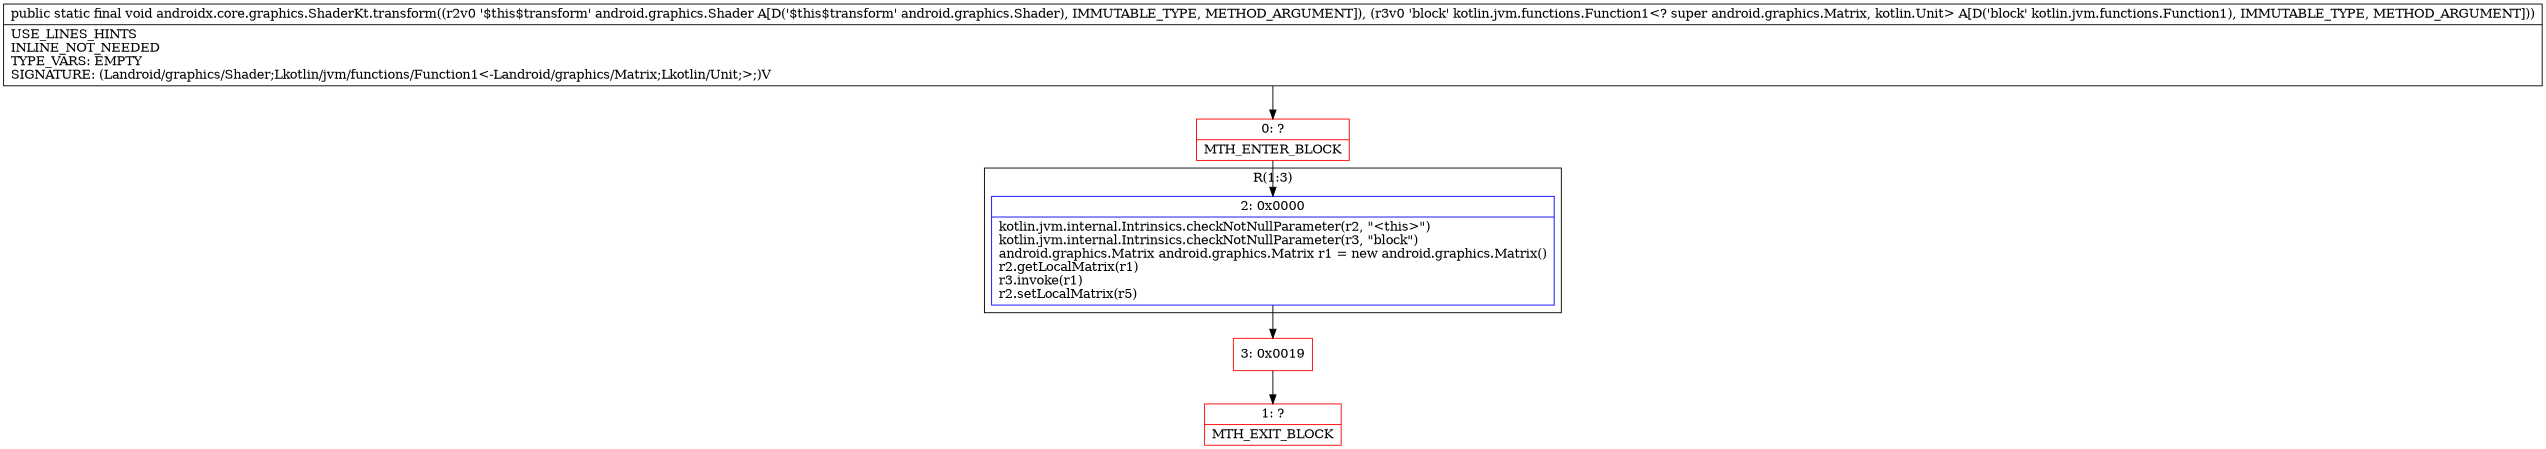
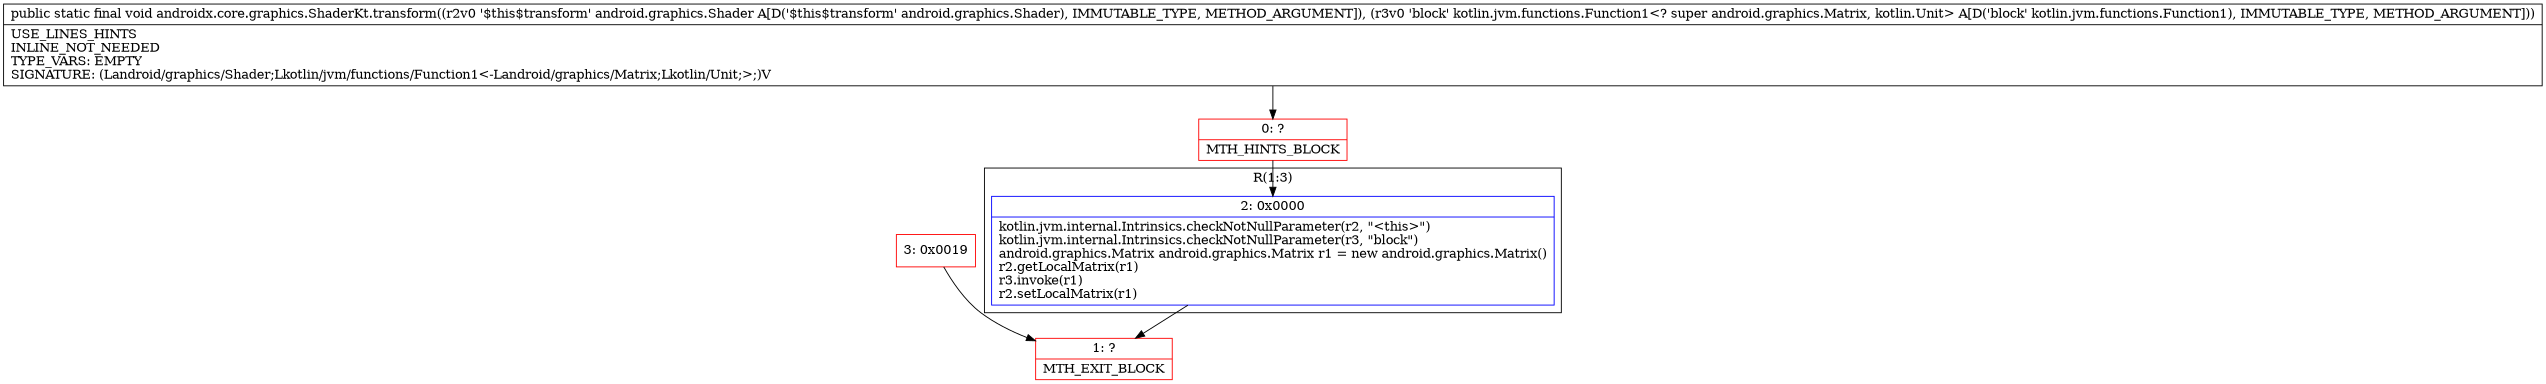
(1273, 150) -> (1273, 150)
(1068, 294) -> (1068, 294)
(1273, 318) -> (1166, 319)
